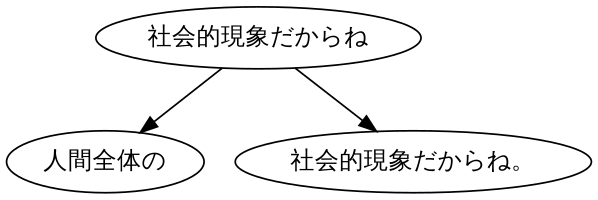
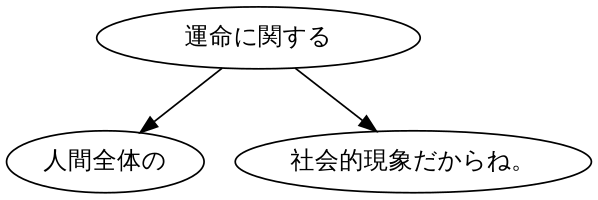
(258, 38) -> (258, 38)
